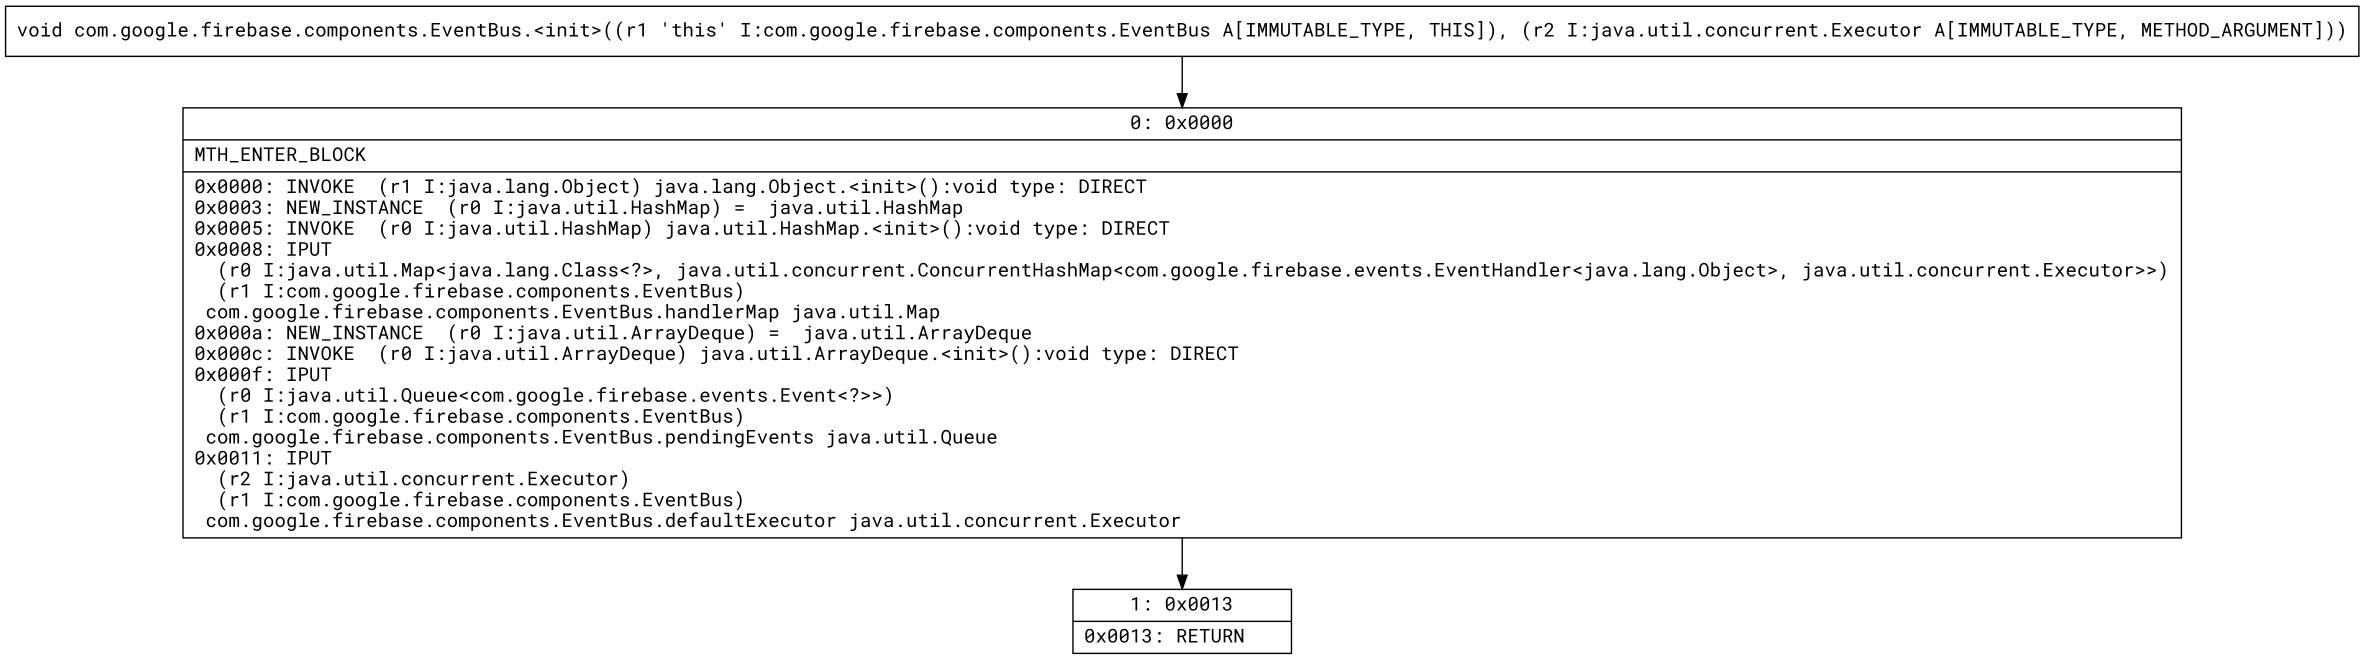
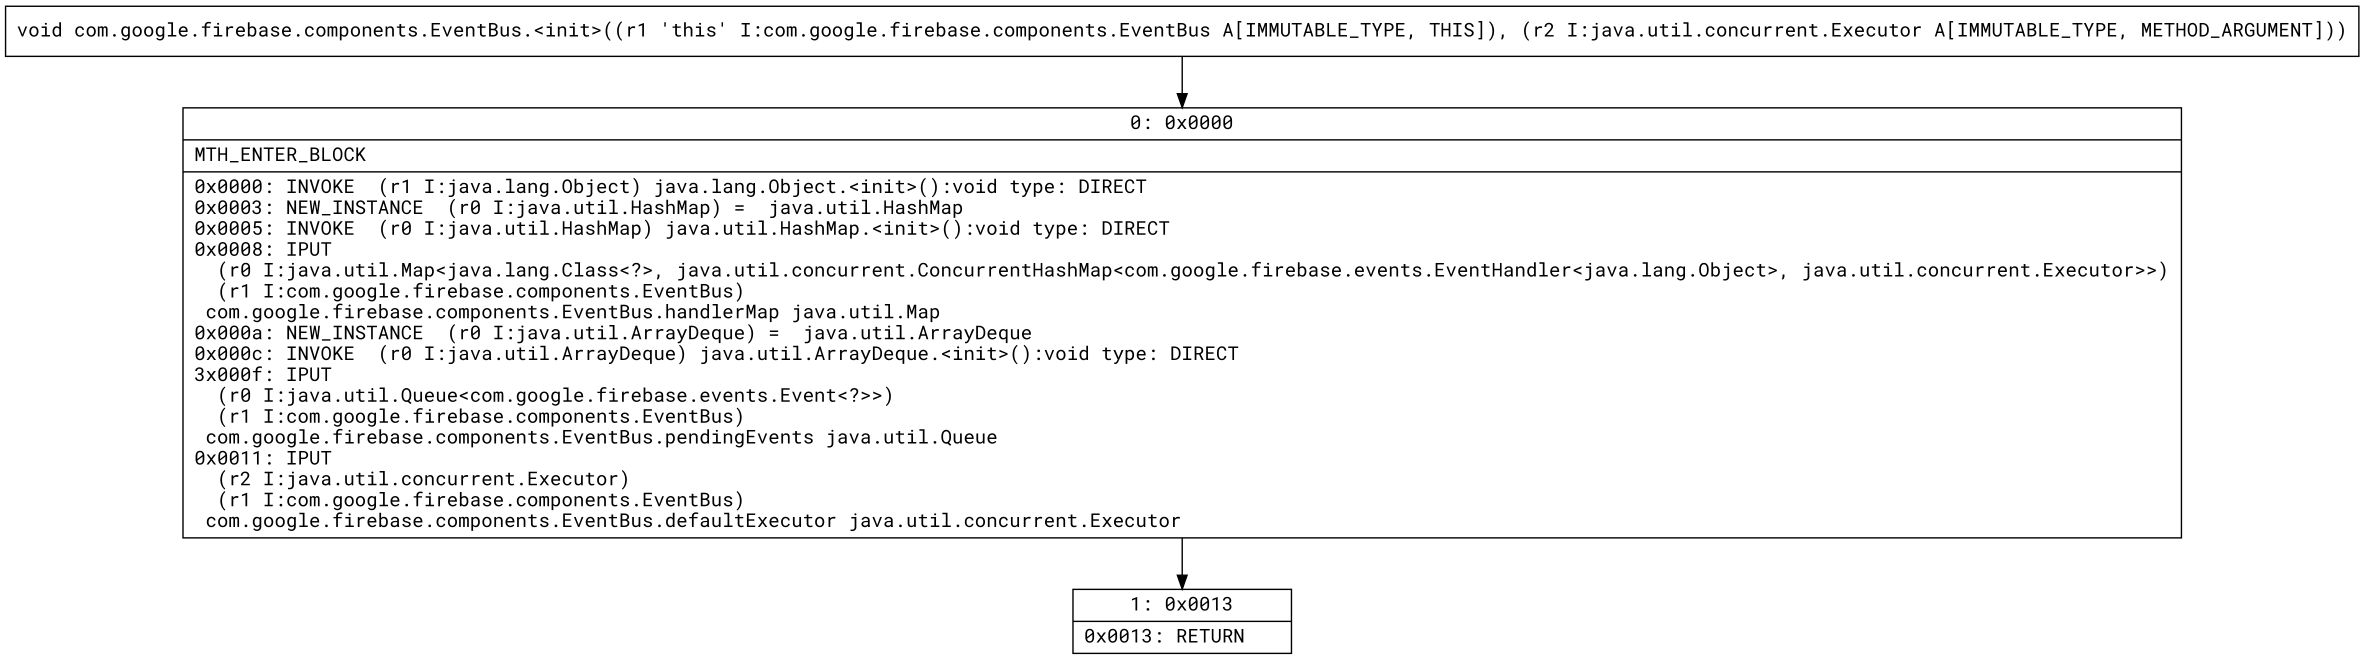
(275, 375) -> (275, 375)
